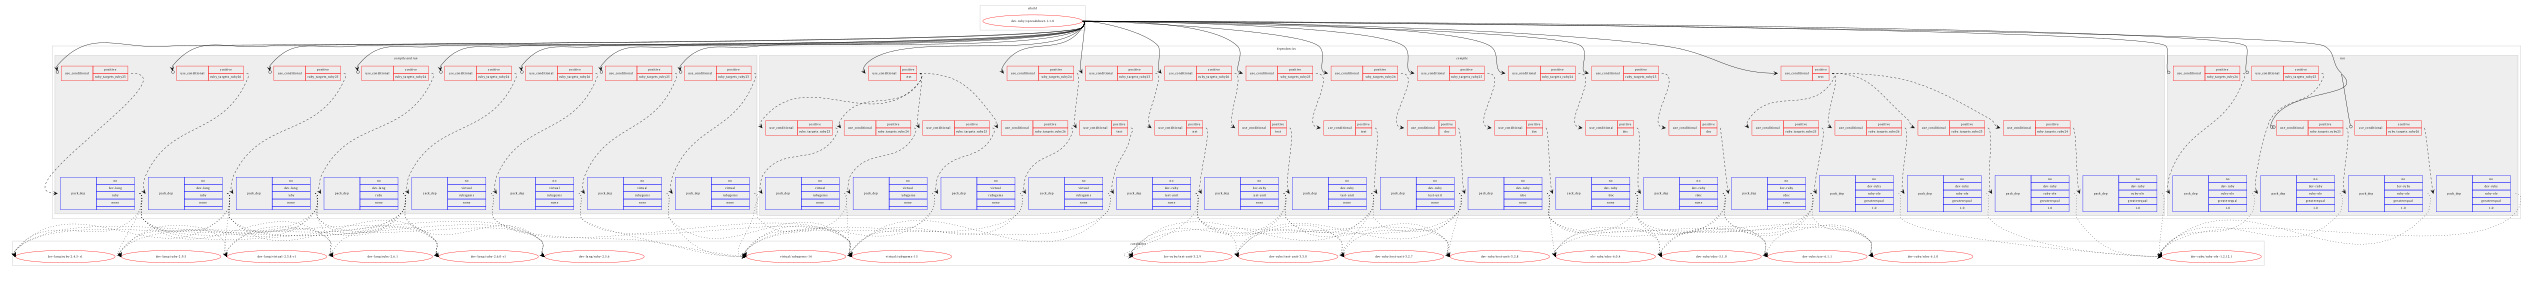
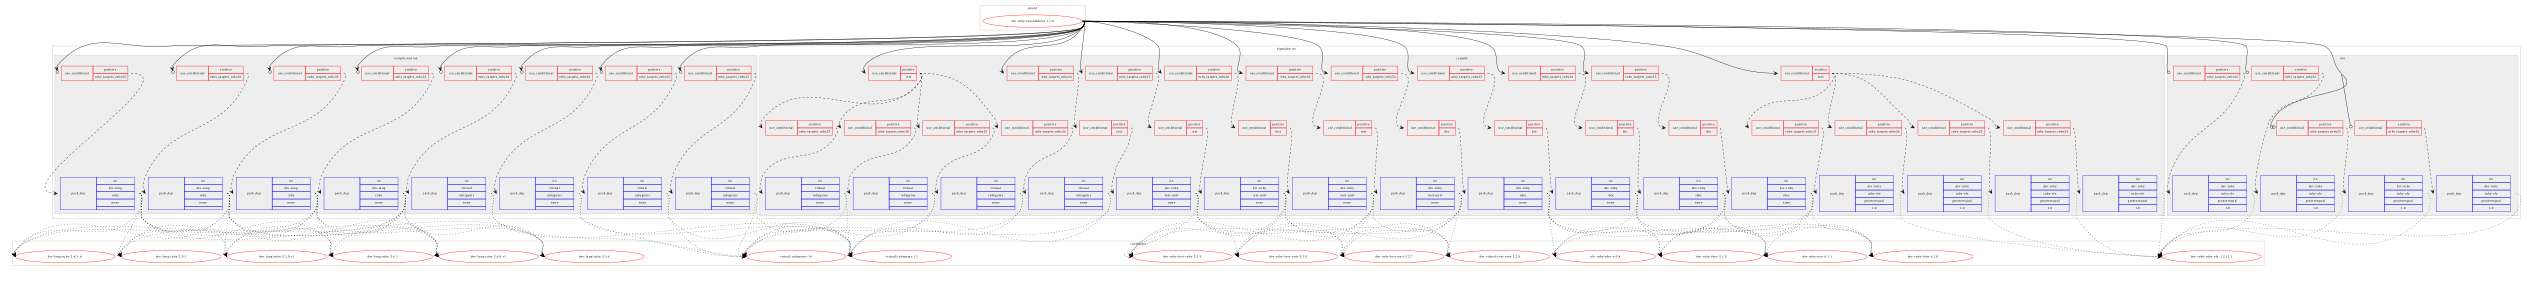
(277, 257) -> (277, 257)
(1182, 257) -> (1182, 257)
(1500, 257) -> (1500, 257)
